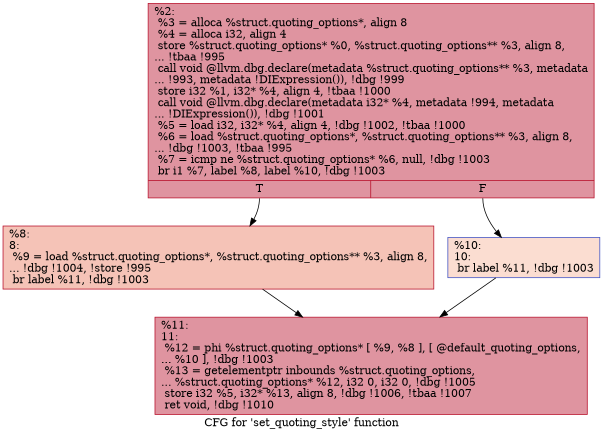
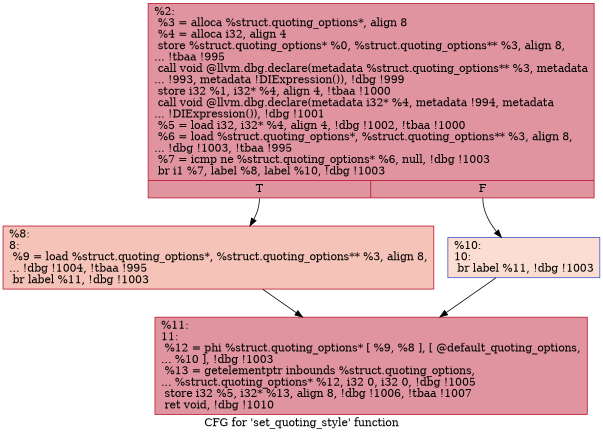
(80, 269) -> (78, 269)
